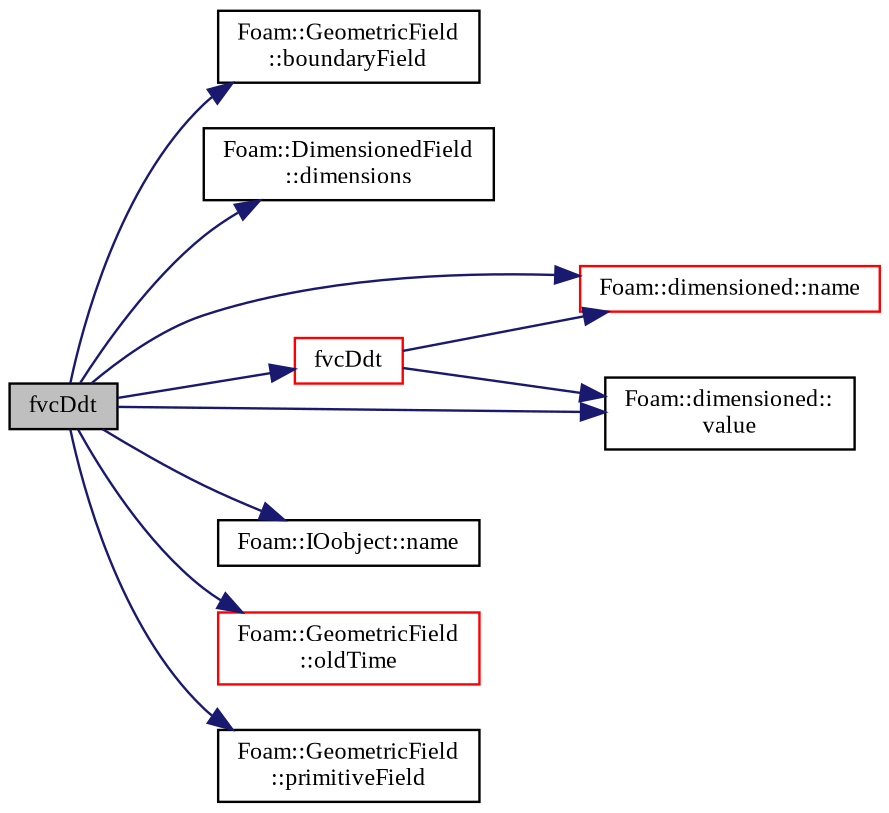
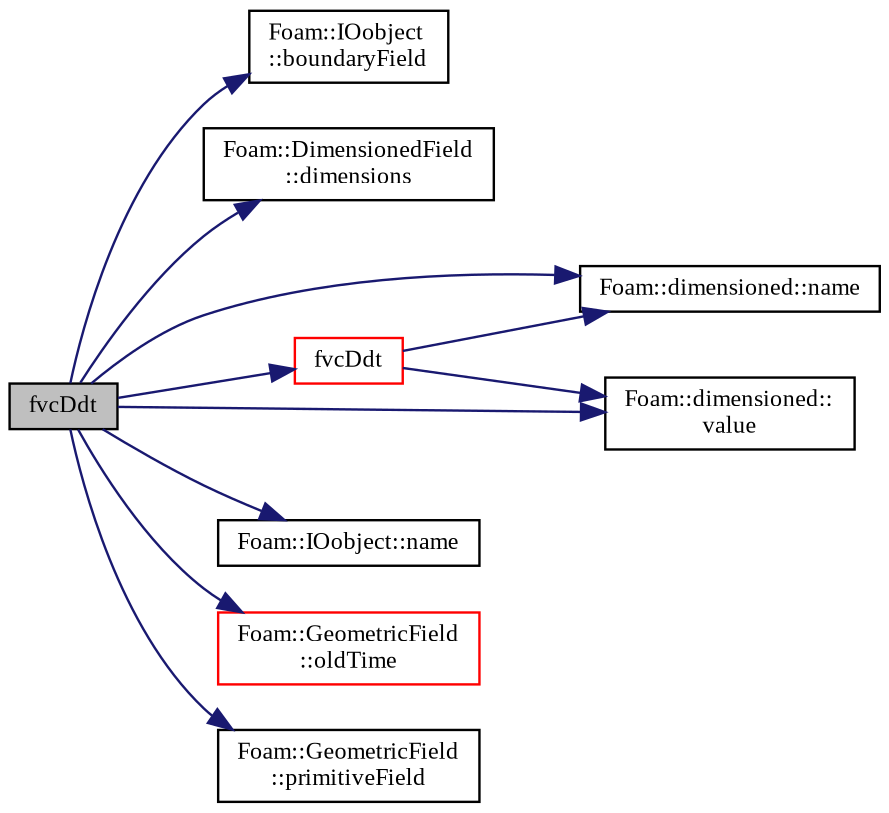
(349, 47) -> (349, 47)
(730, 289) -> (730, 289)
